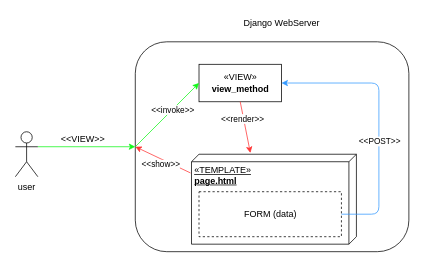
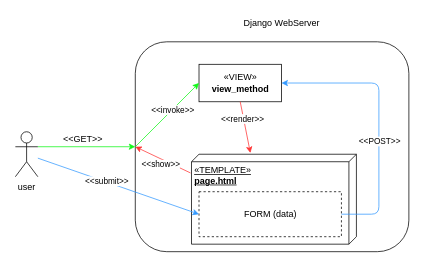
(83, 139) -> (83, 139)
none -> (116, 185)
